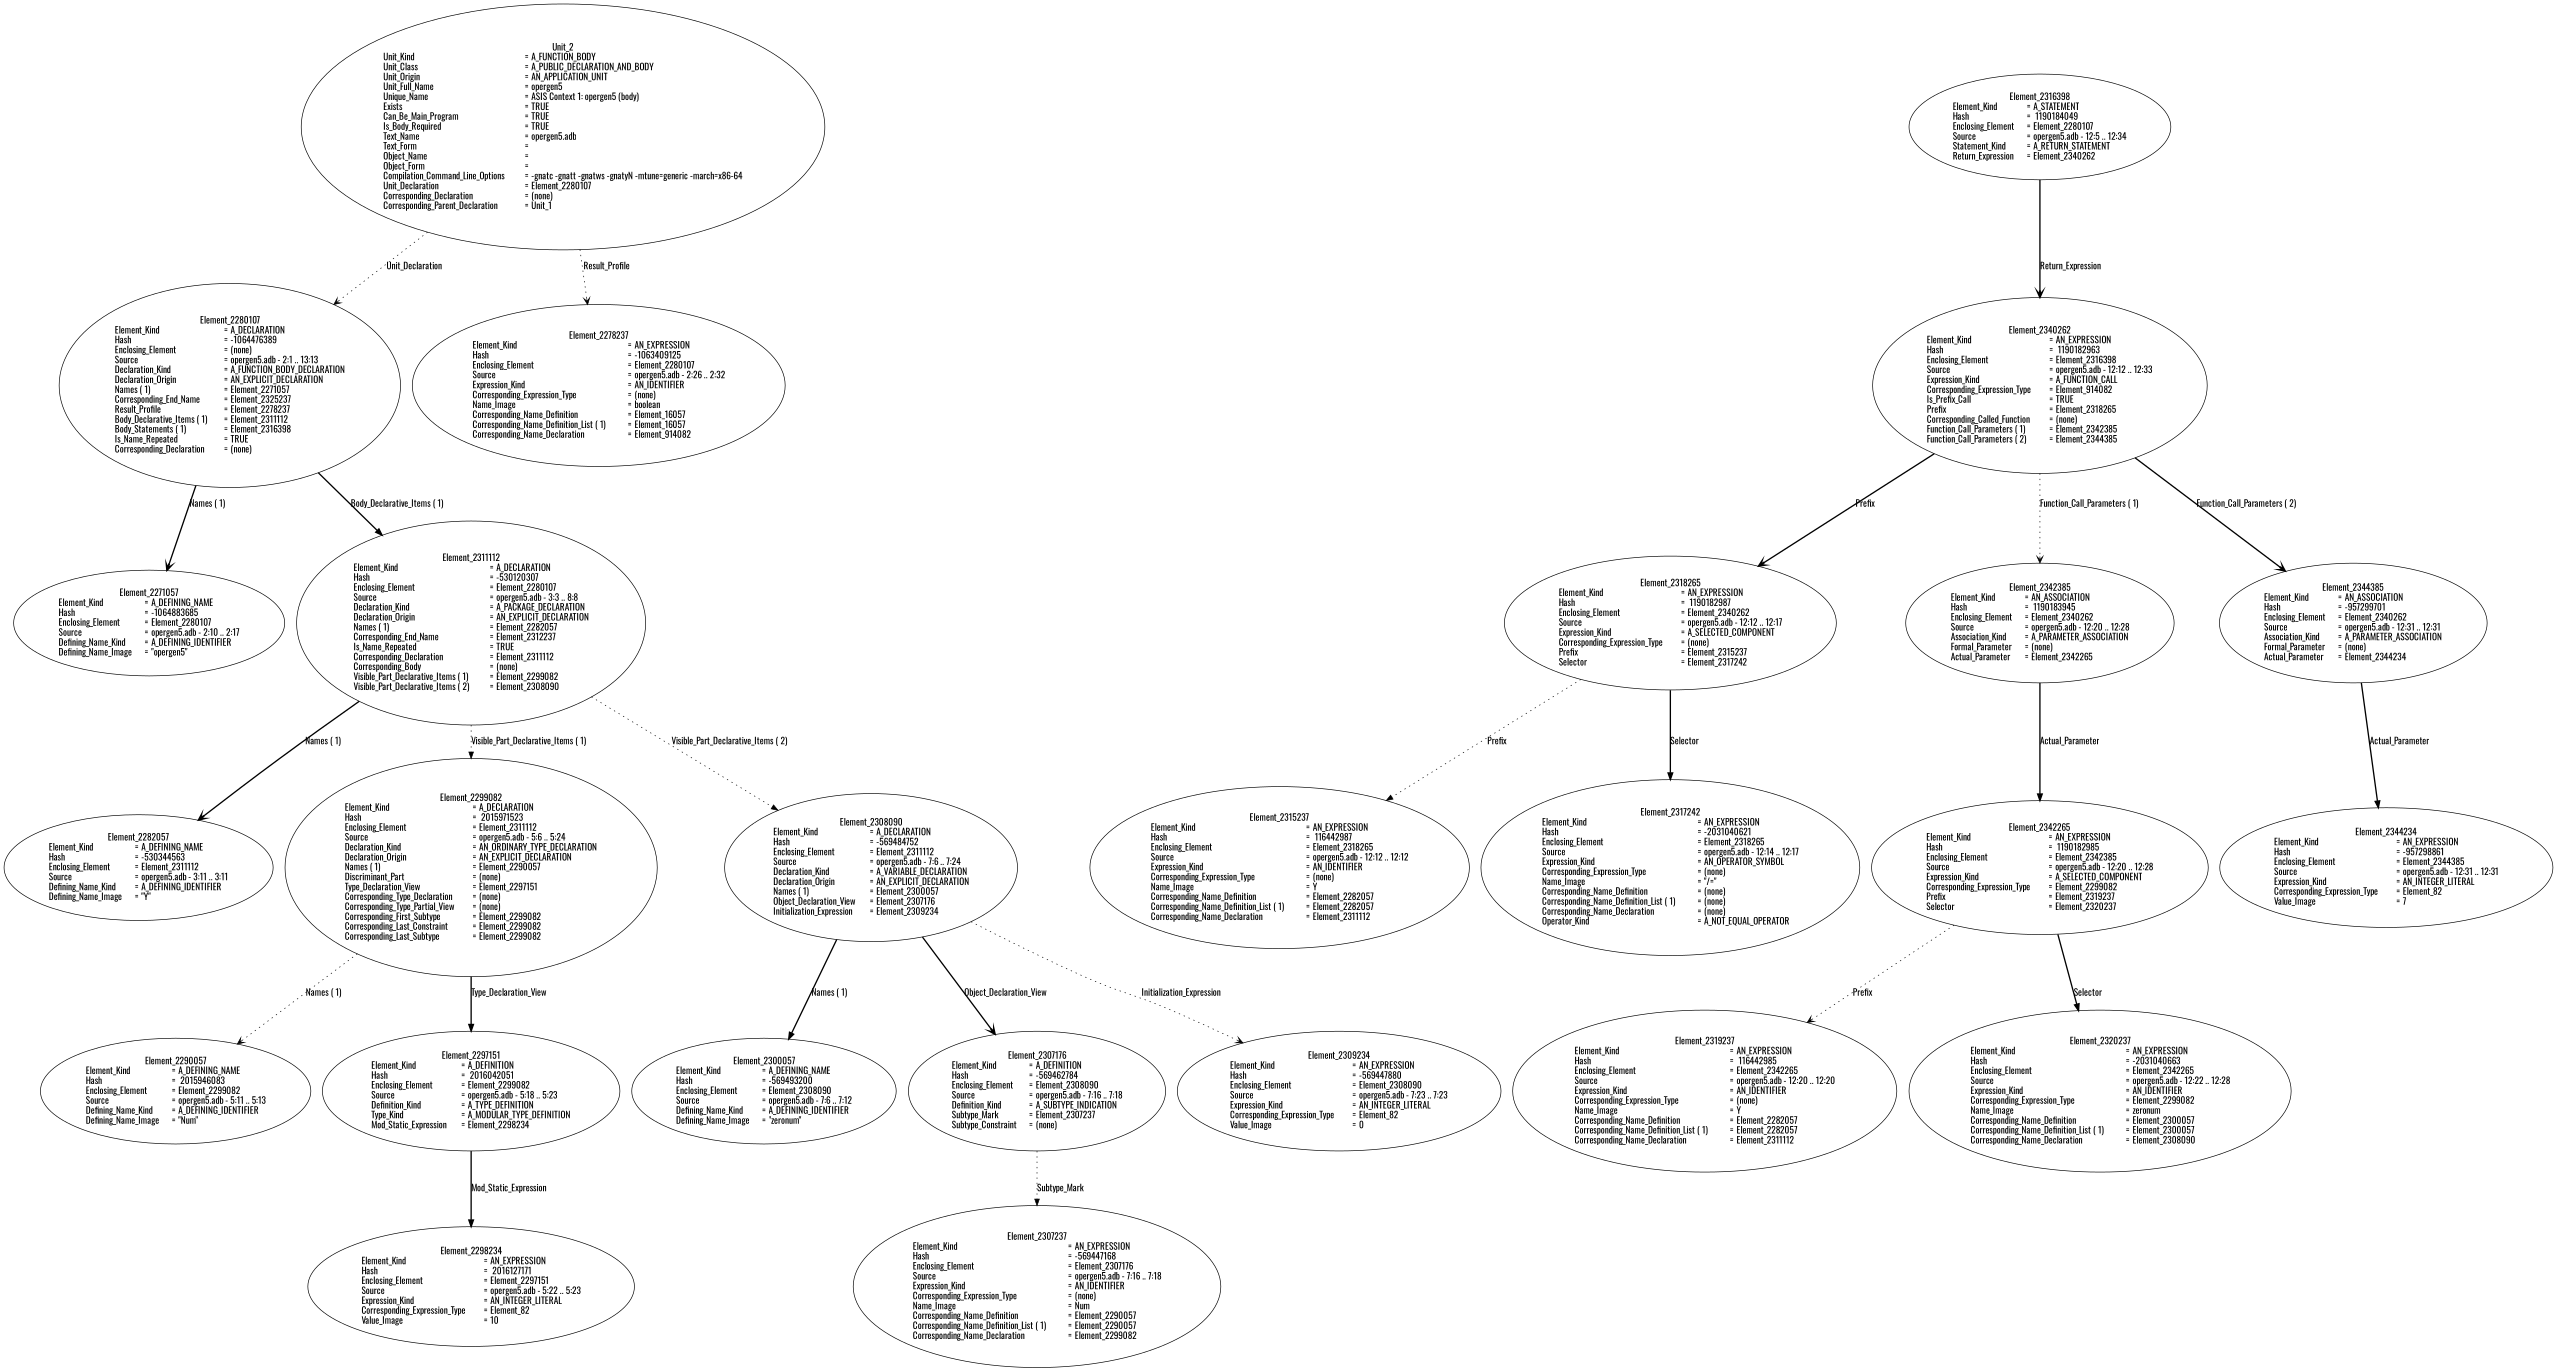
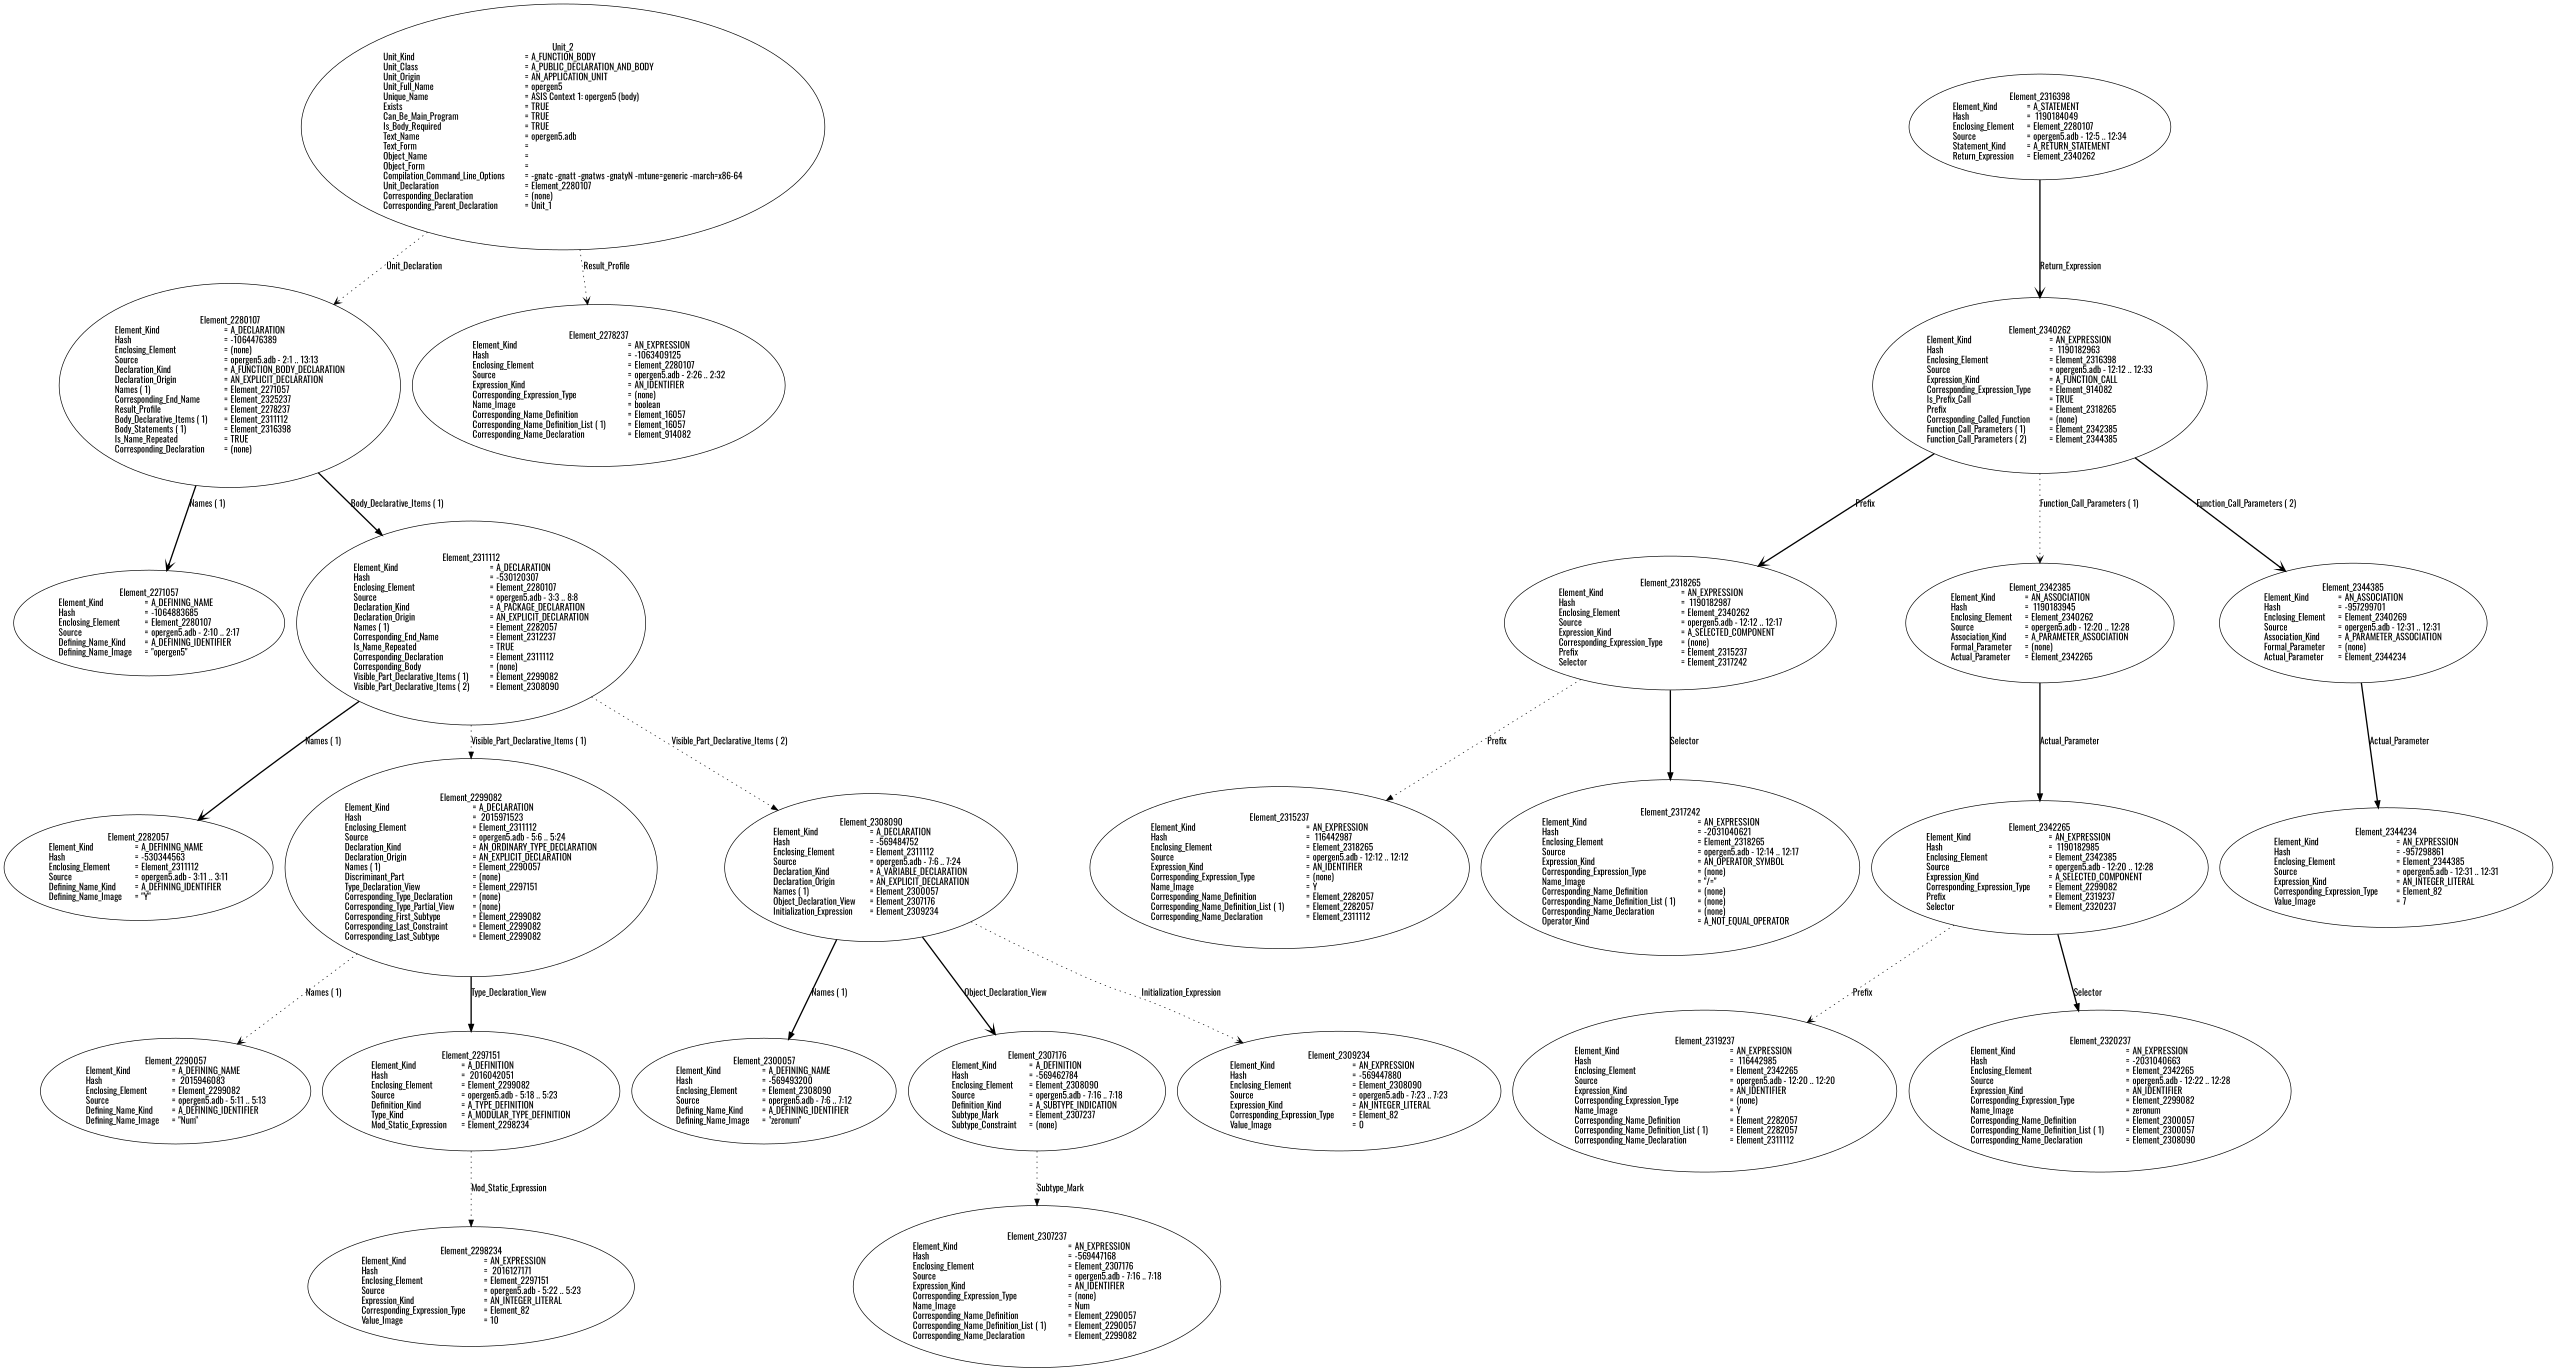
(2376, 618) -> (2376, 618)
(471, 1185) -> (471, 1185)
